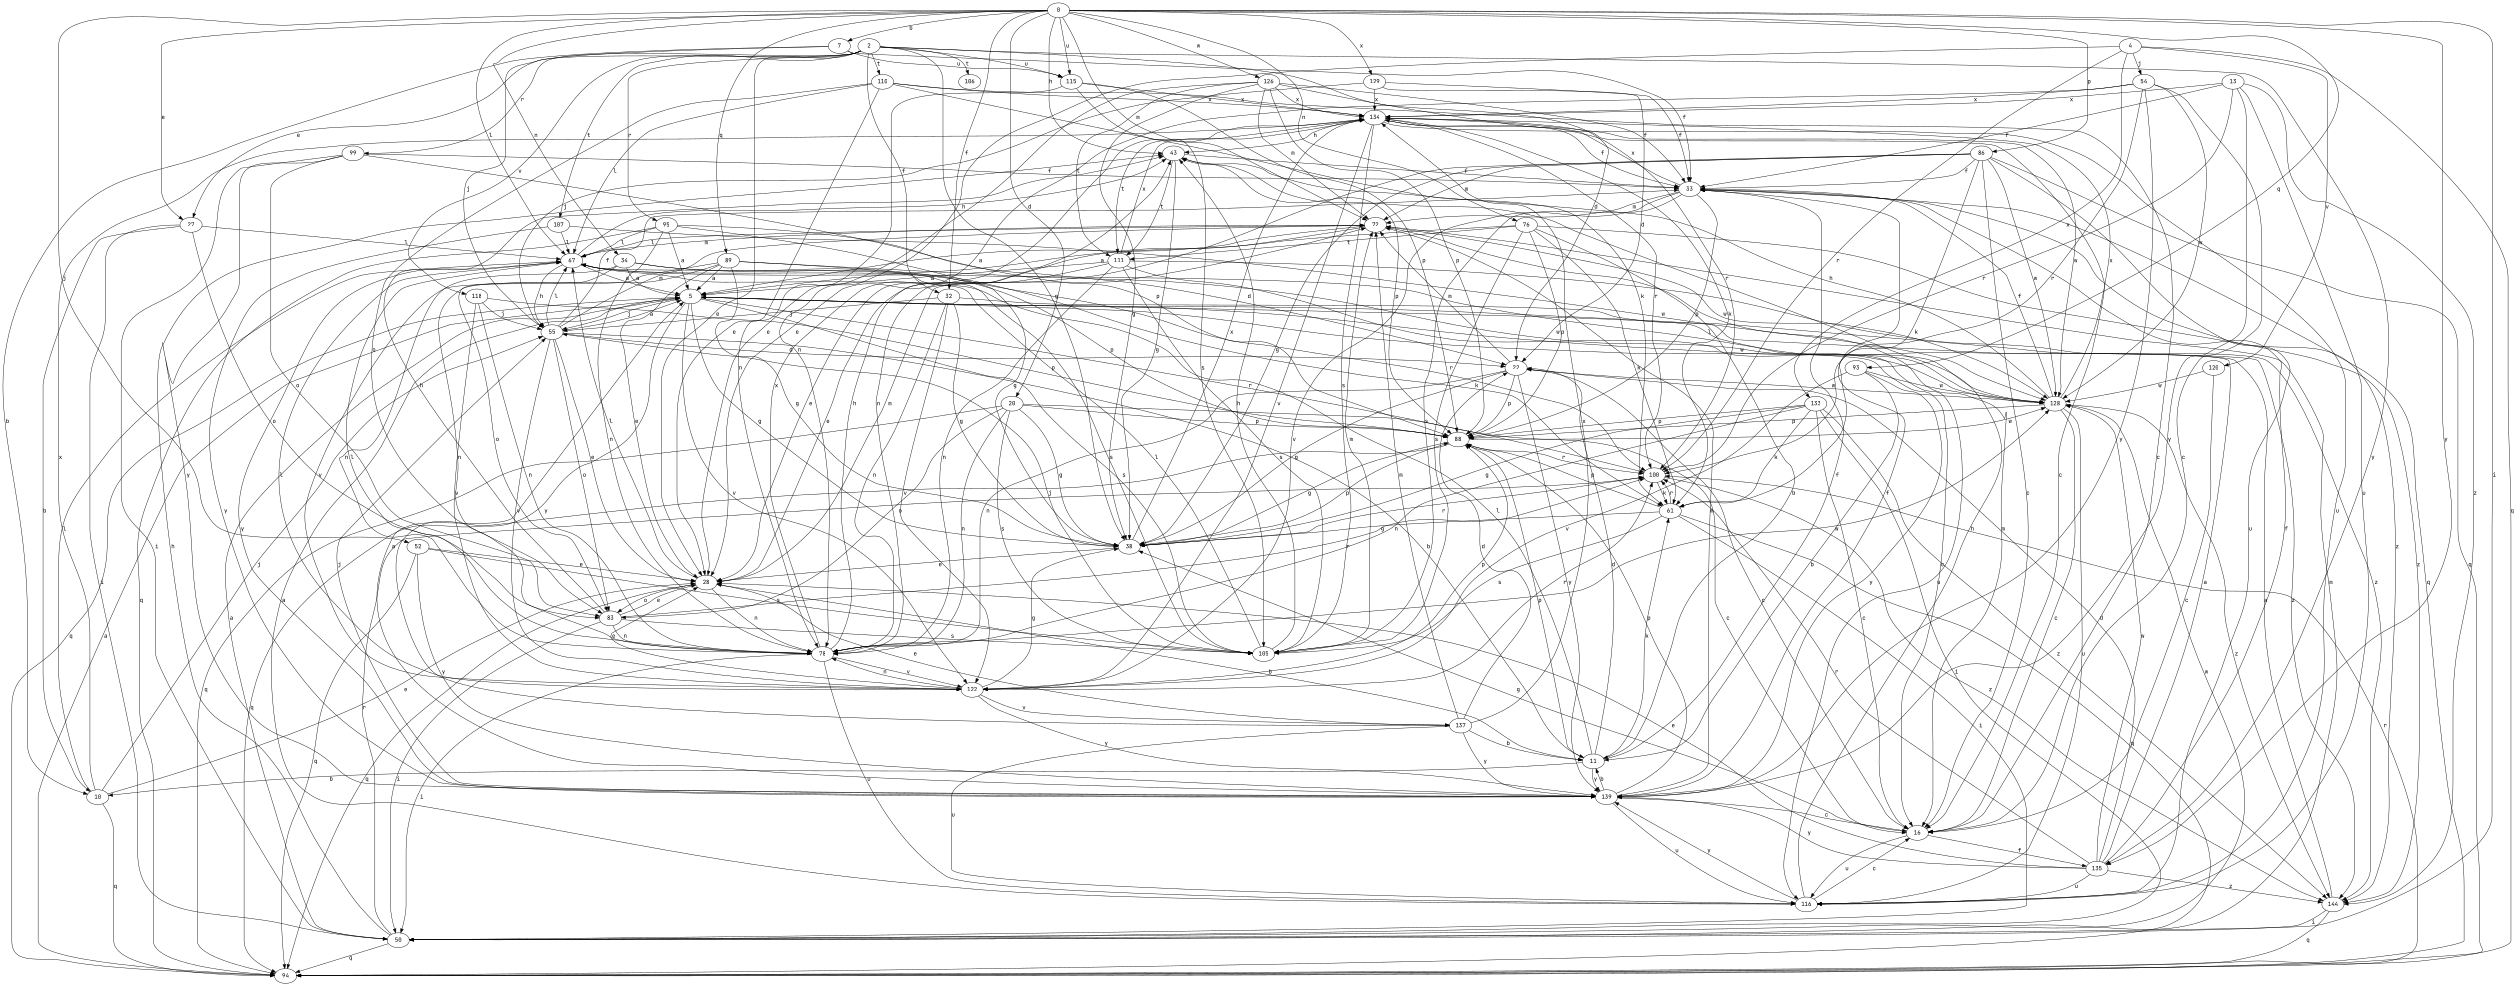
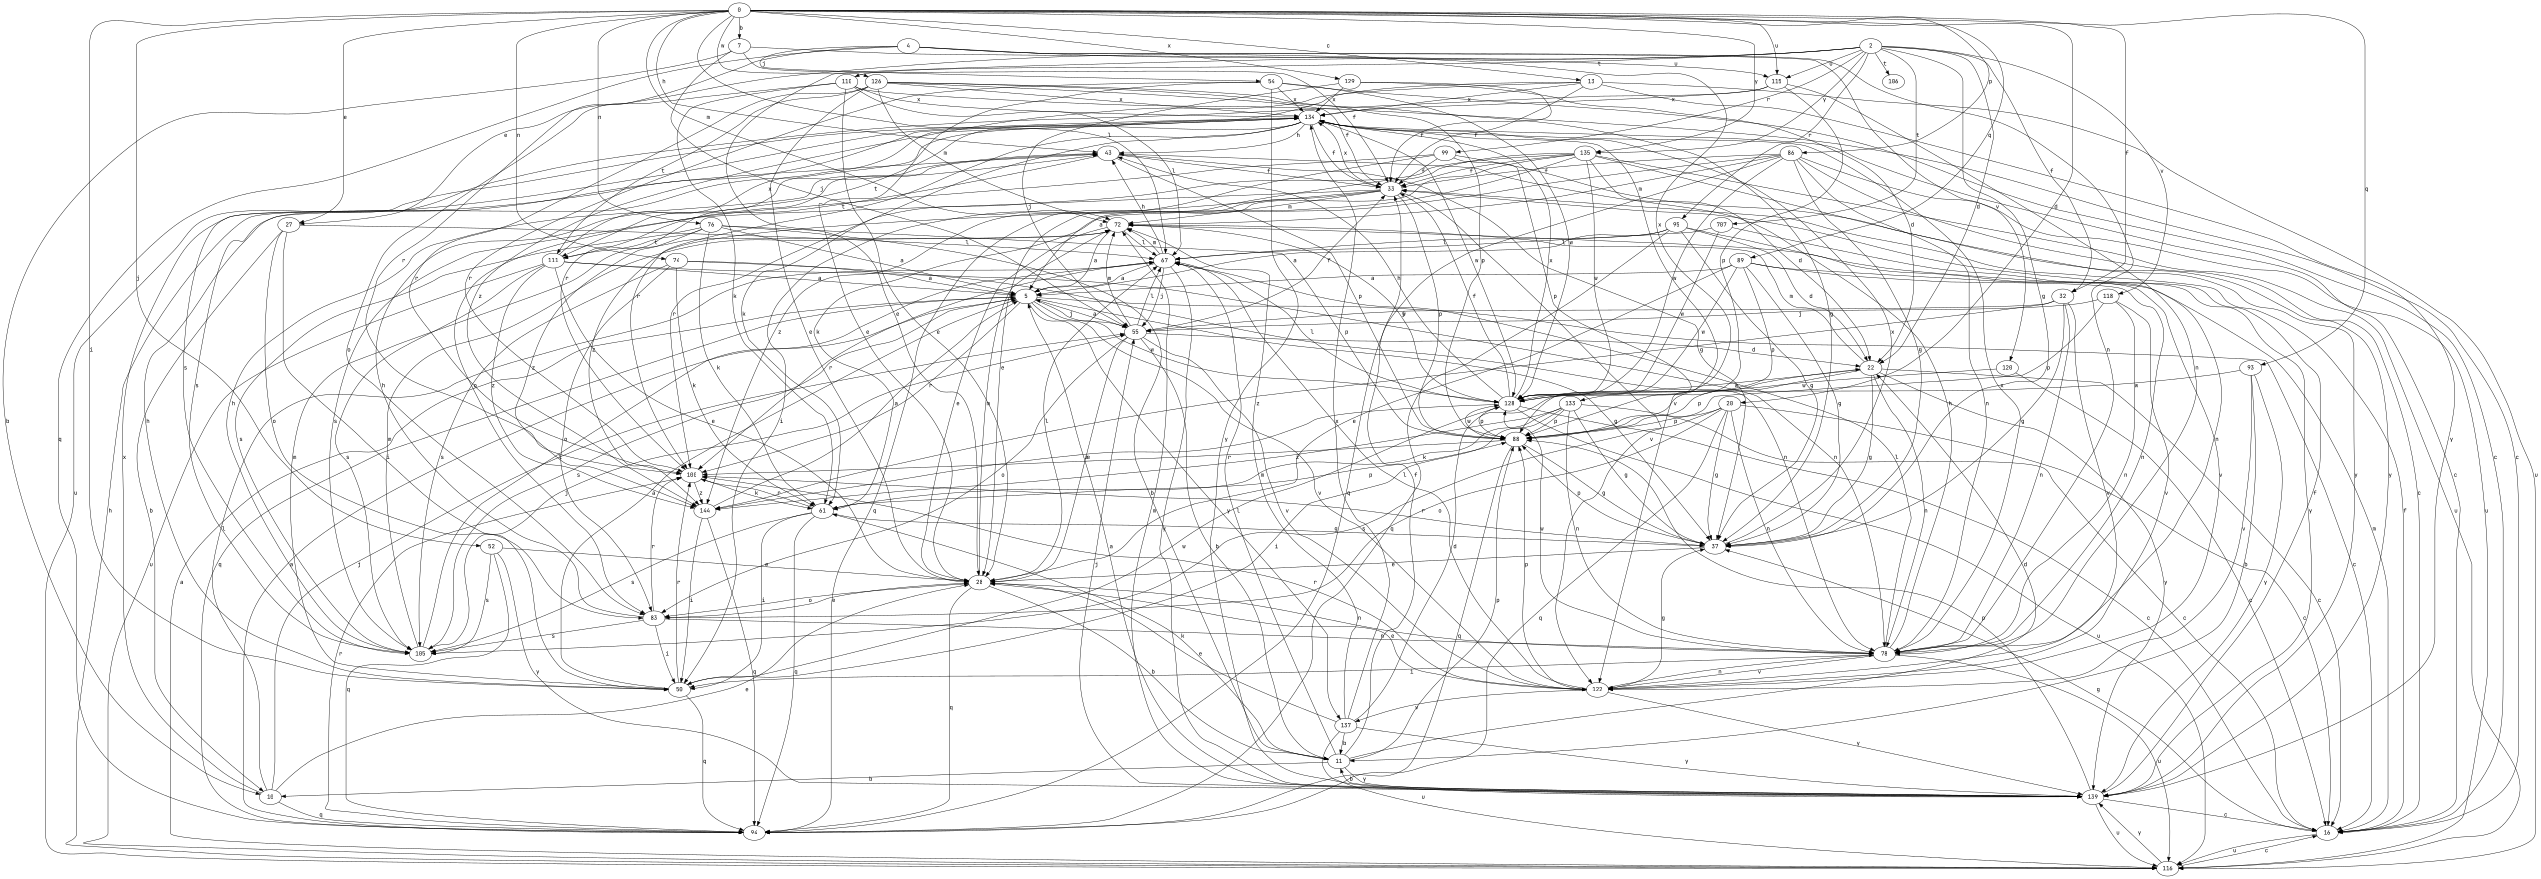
none -> (1164, 38)
(559, 225) -> (1722, 225)
(624, 261) -> (677, 261)
(542, 296) -> (1162, 296)
(1129, 547) -> (1715, 547)
(2005, 850) -> (2219, 292)
